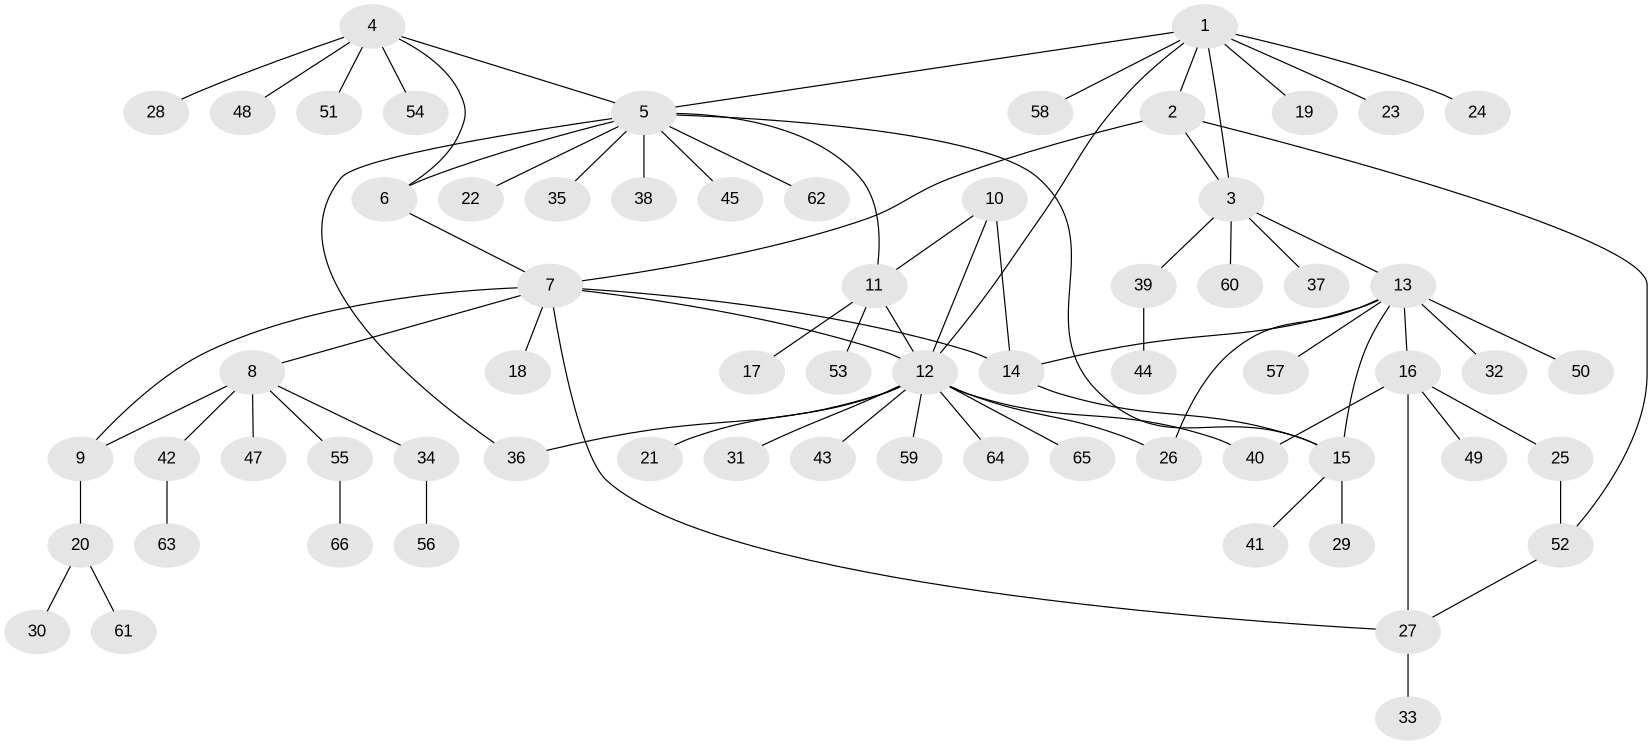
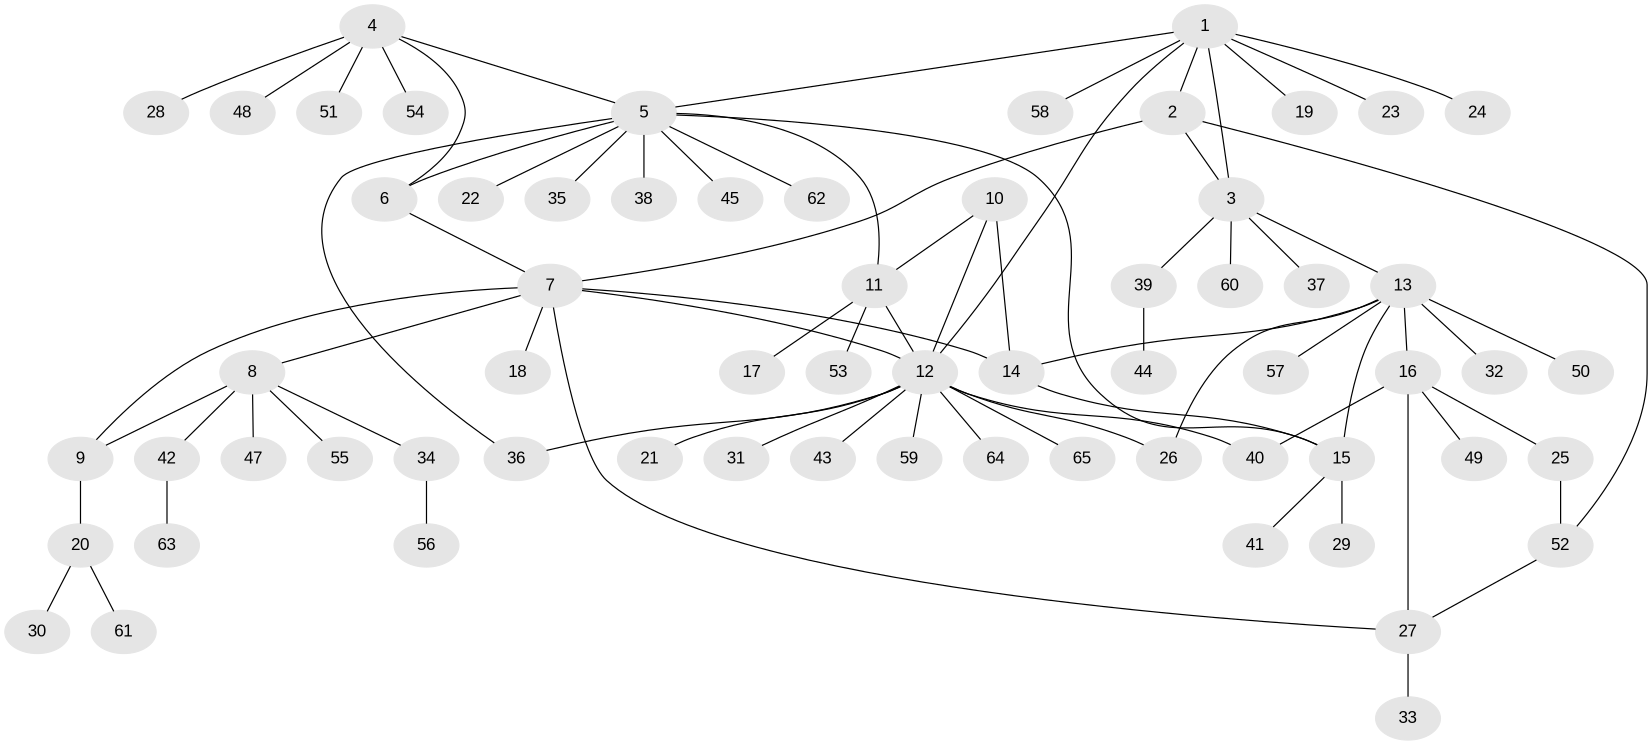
(340, 545) -> none
